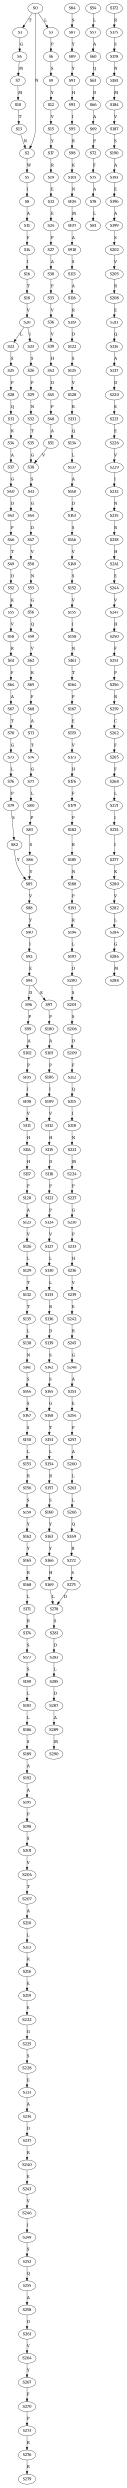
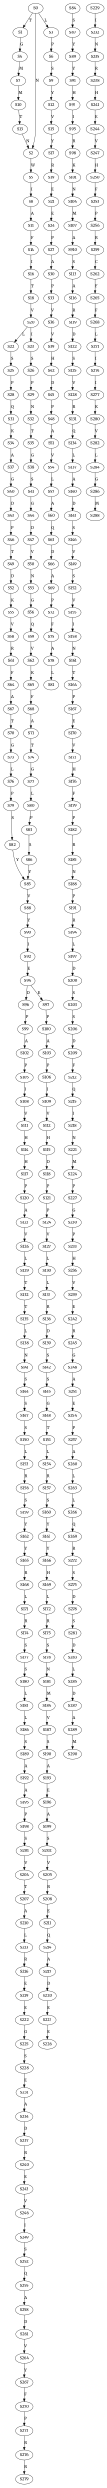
(42, 454) -> (51, 454)
(114, 454) -> none
(51, 1596) -> (47, 1596)
